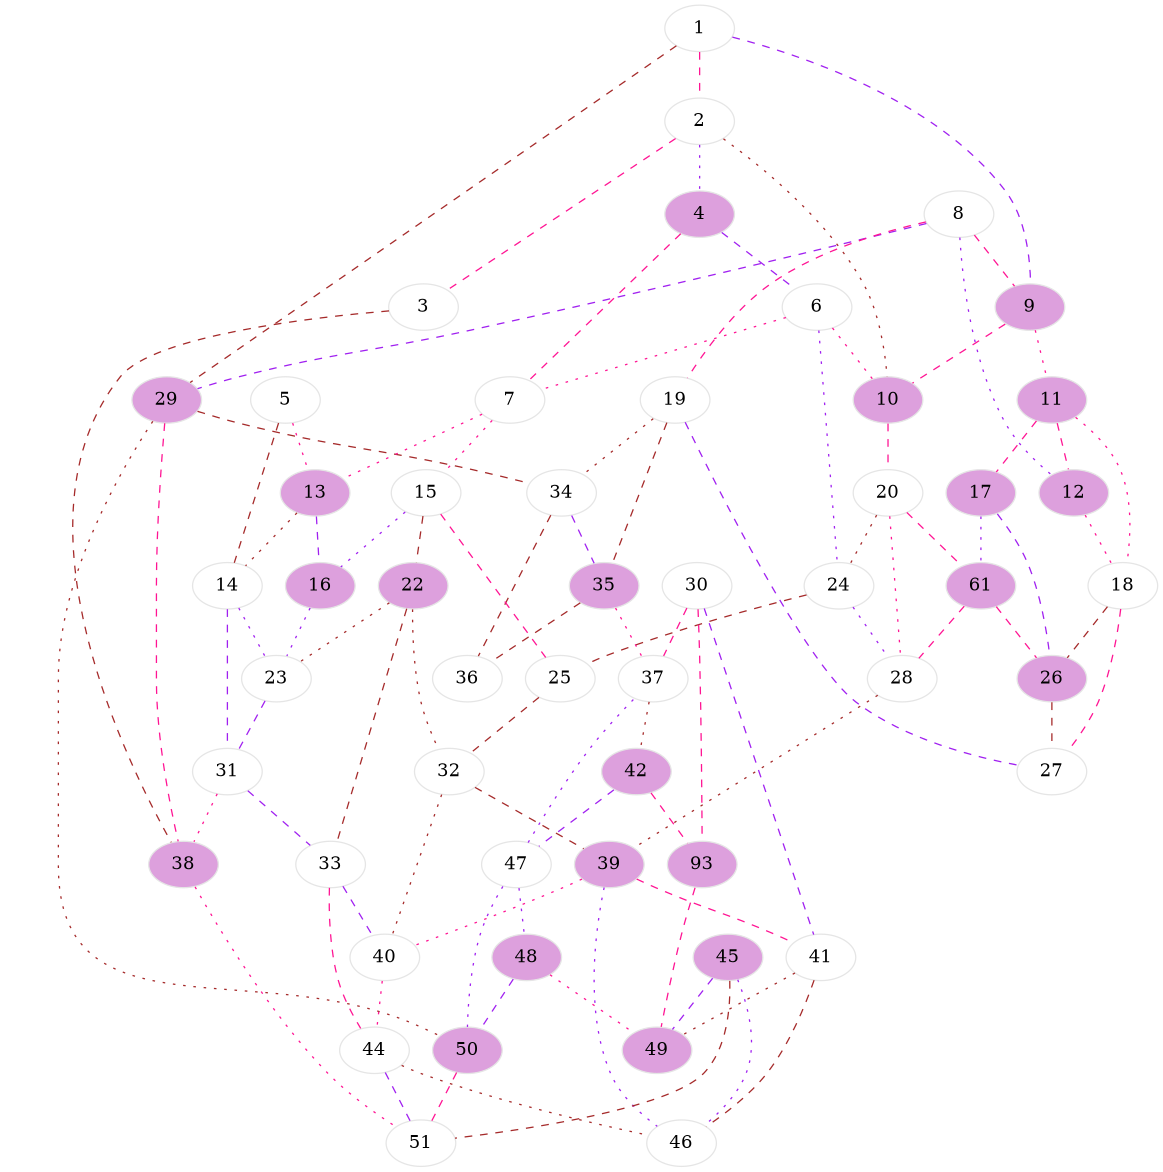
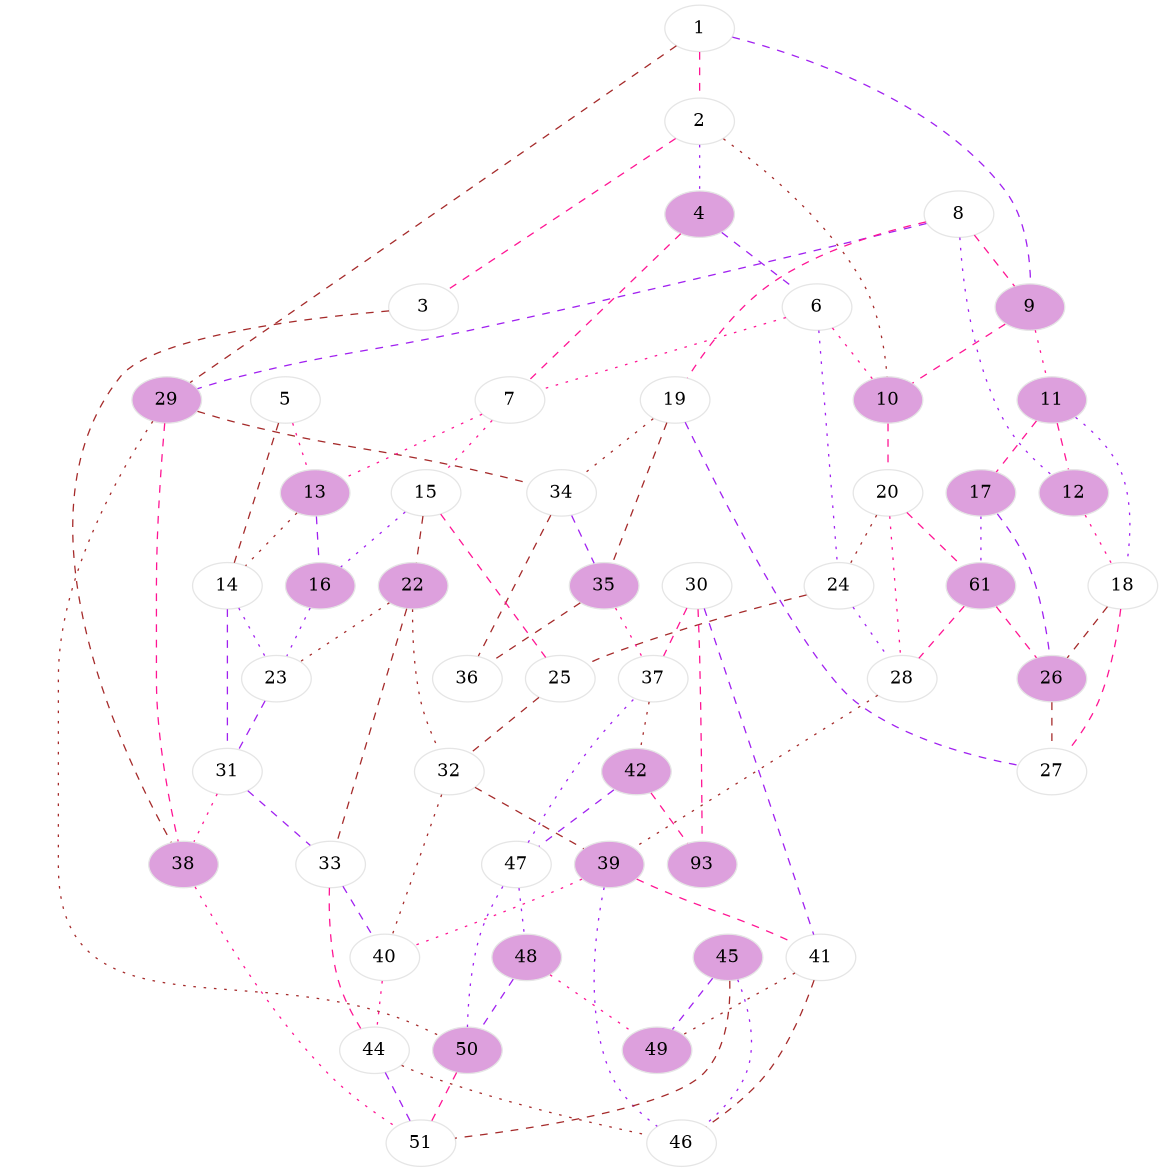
(1124, 481) -> (1124, 481)
(676, 957) -> none
